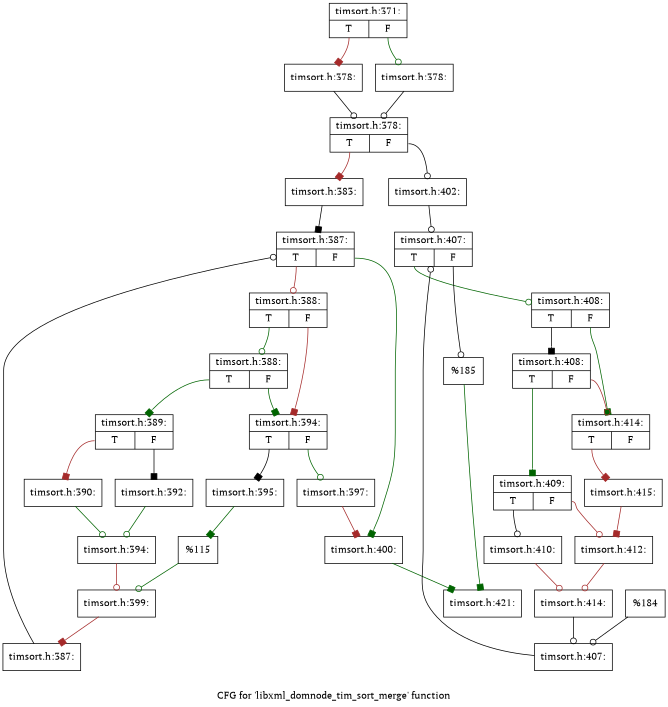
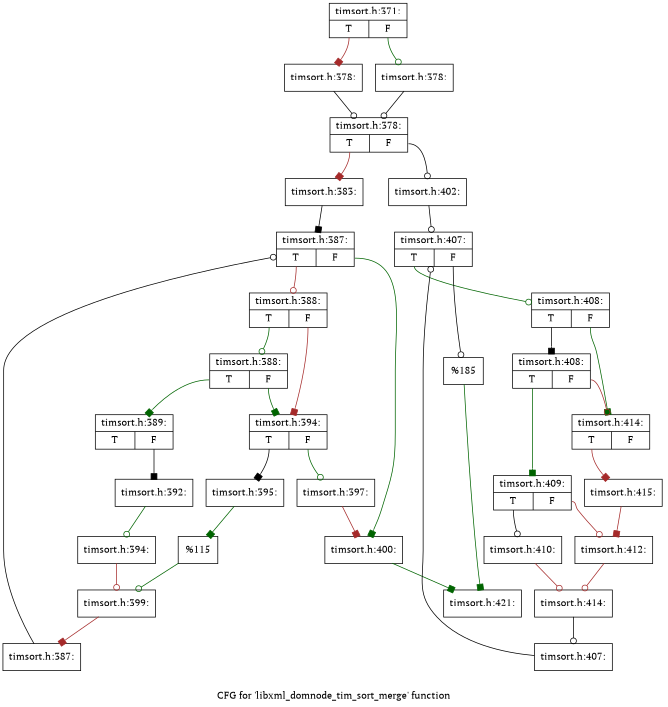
(63, 493) -> none
(645, 604) -> none
